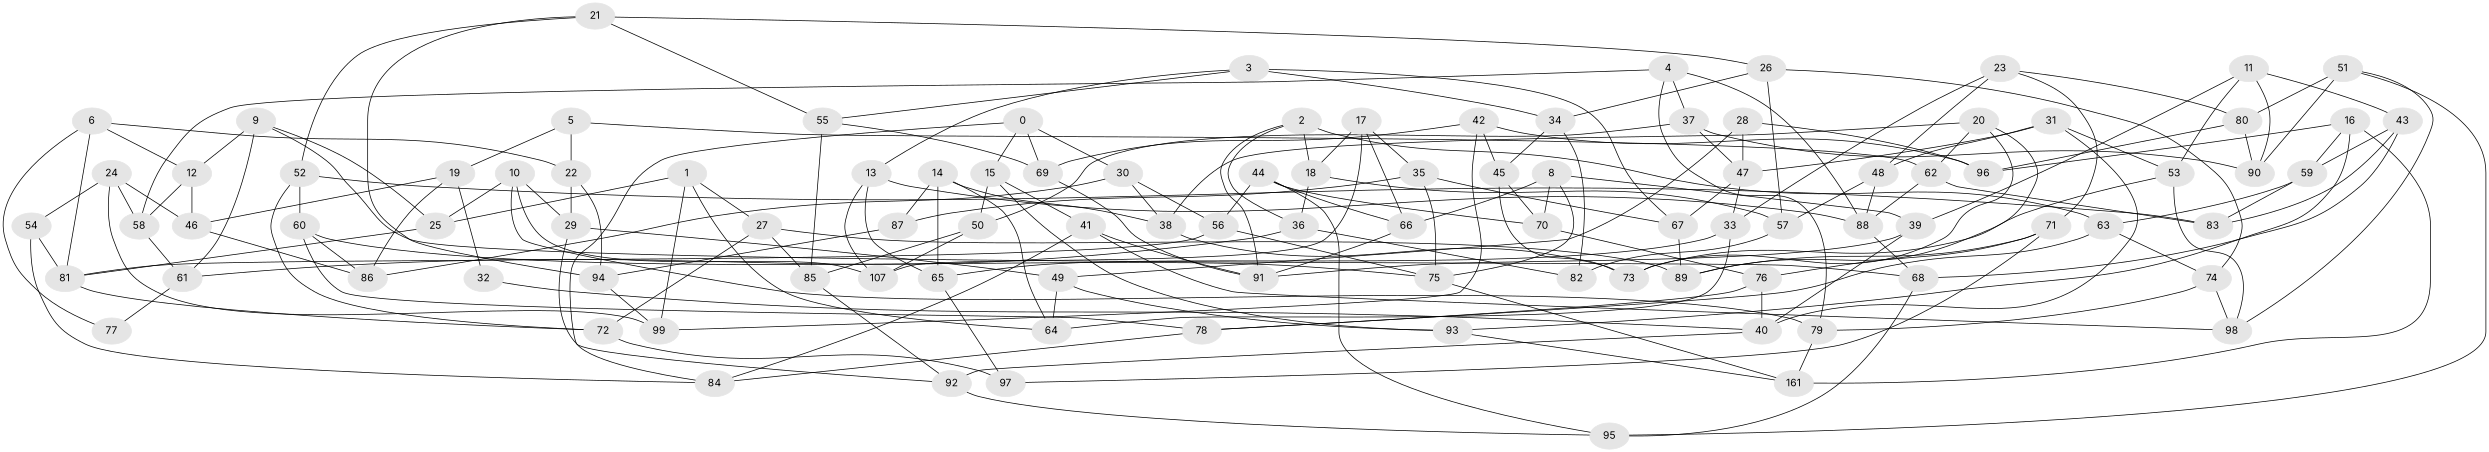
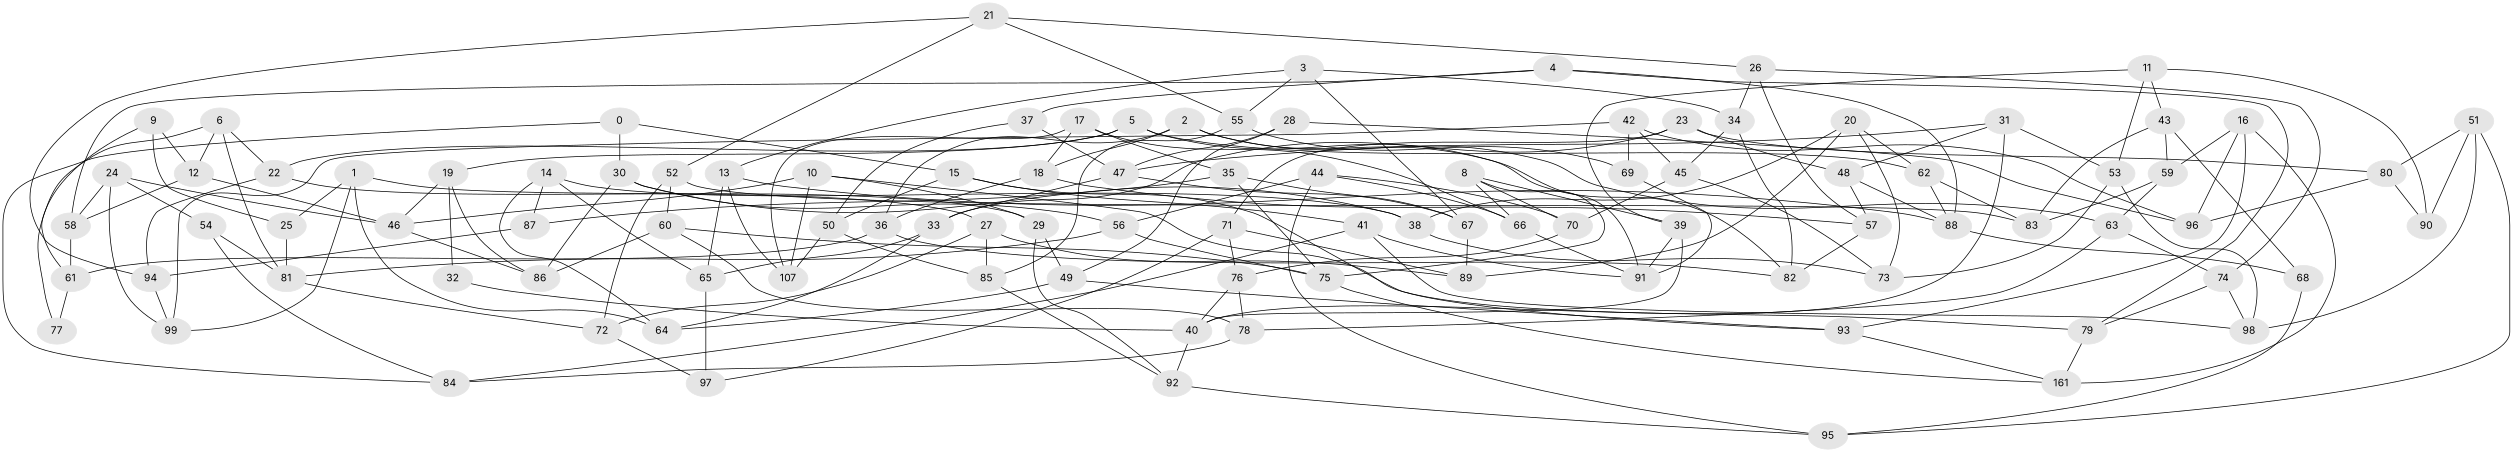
(1033, 147) -> none
(1970, 154) -> none
none -> (1476, 157)
(475, 200) -> (604, 204)
(648, 255) -> none
